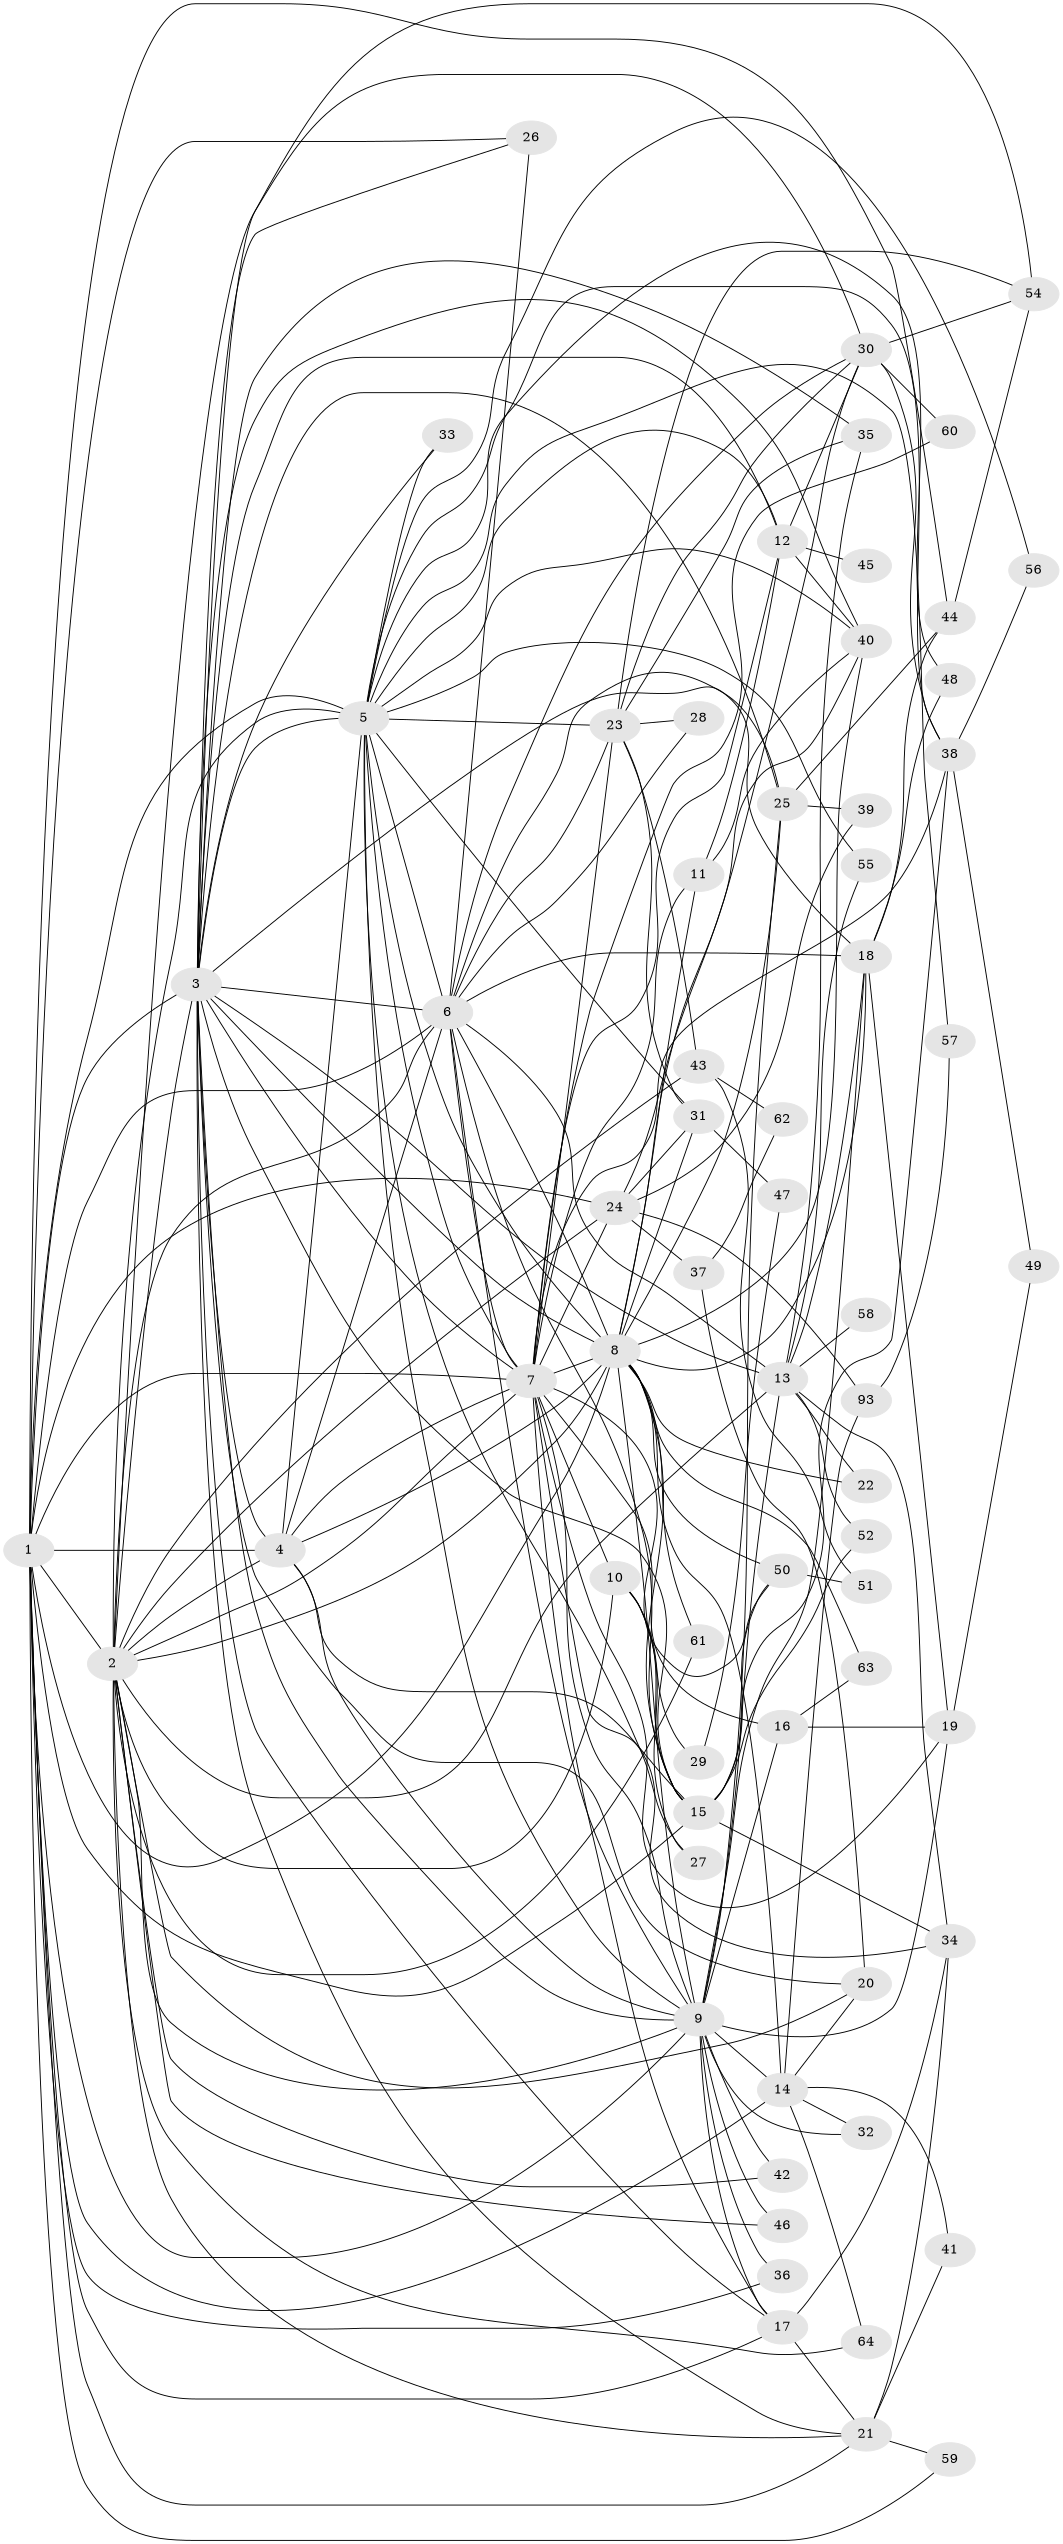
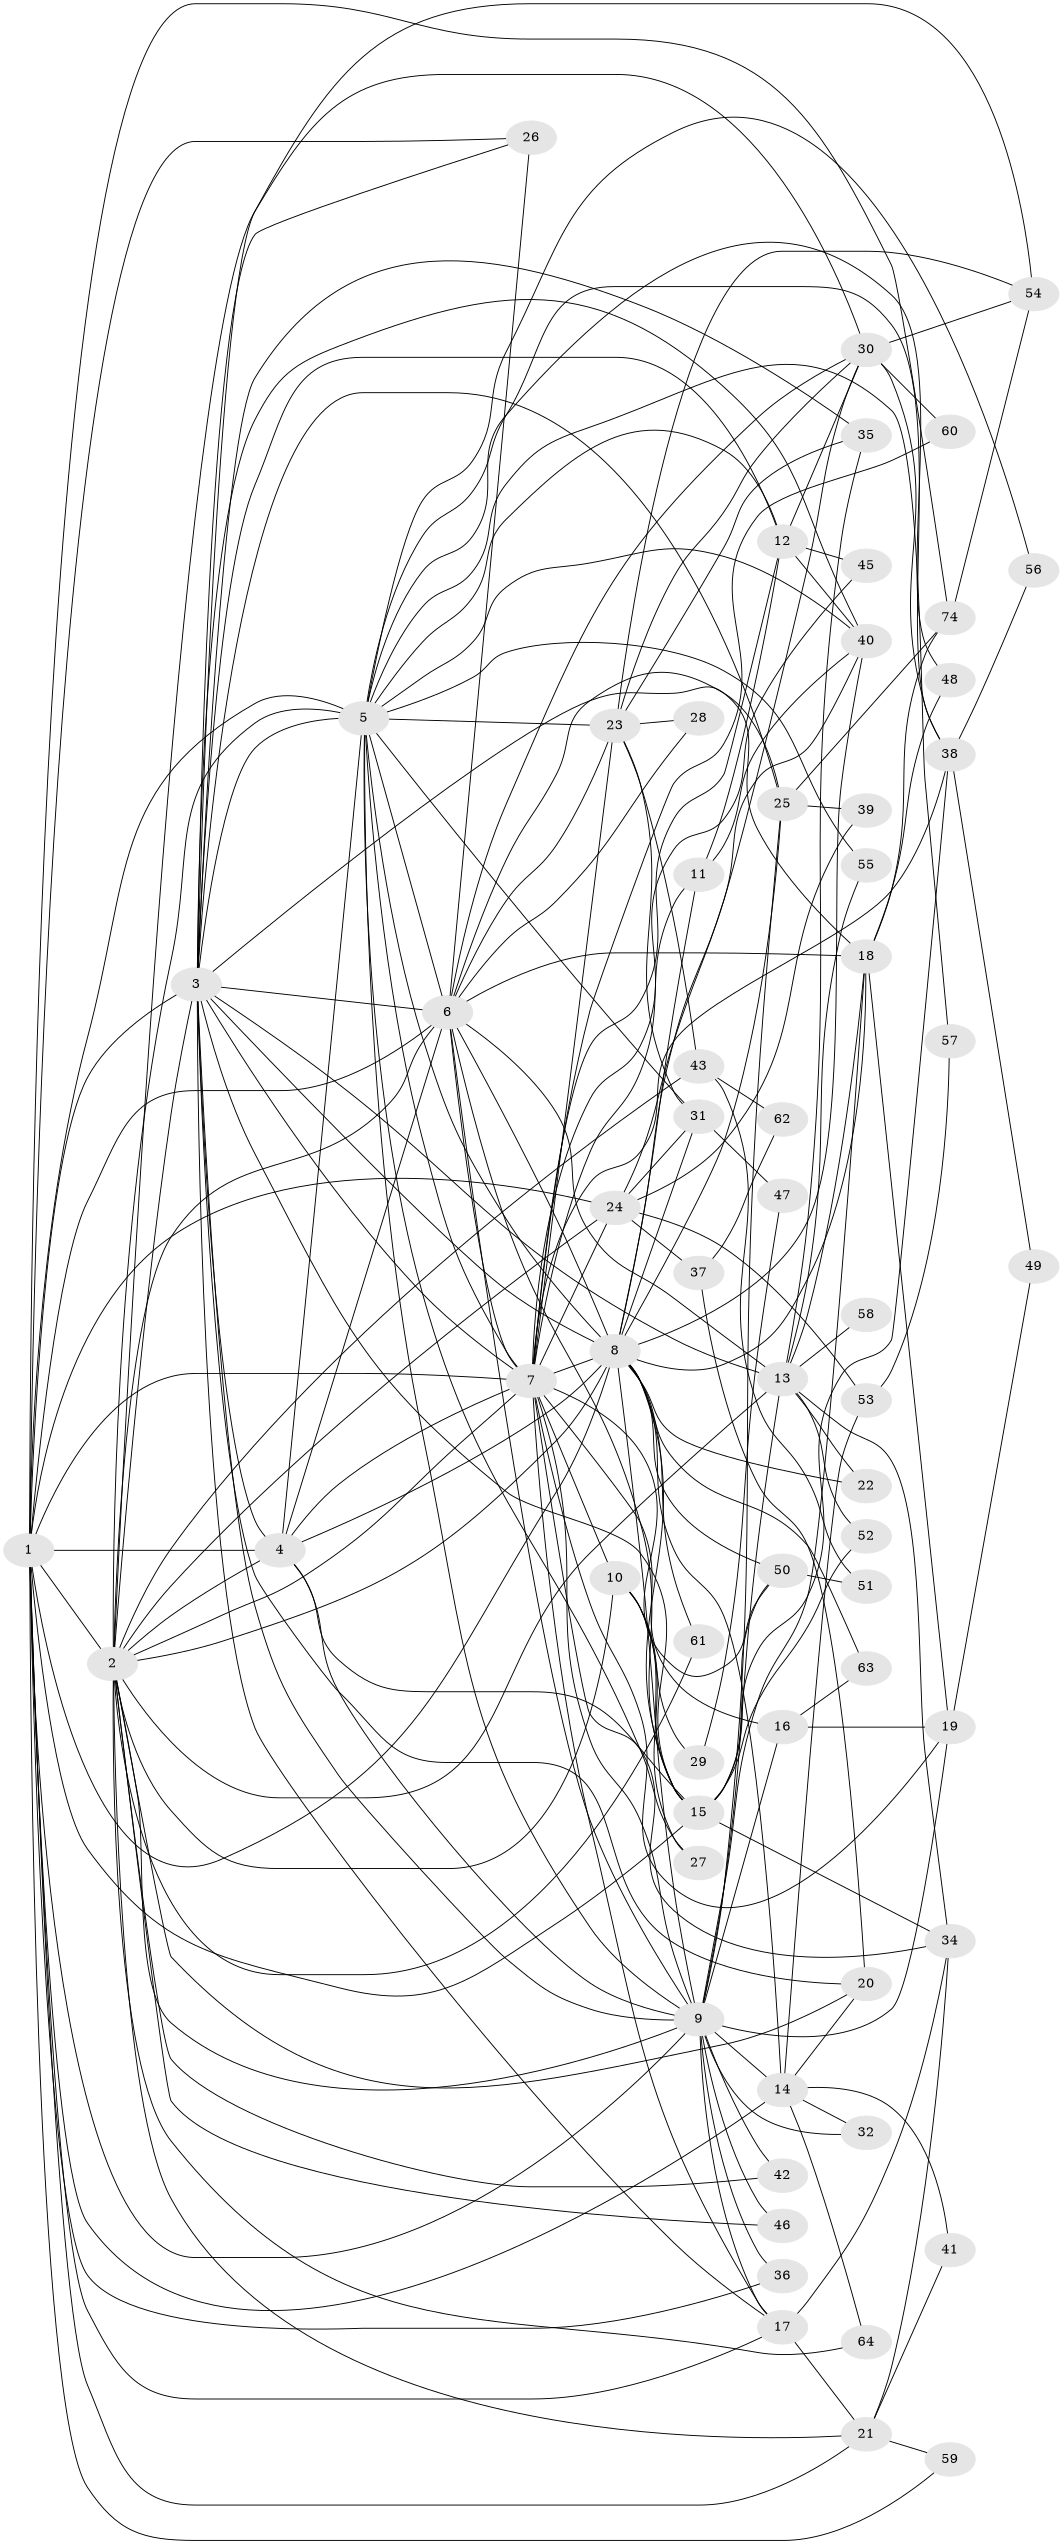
(448, 436) -> none
(950, 618) -> (950, 618)
none -> (643, 1038)
(866, 1400) -> (866, 1400)
(270, 1848) -> none
